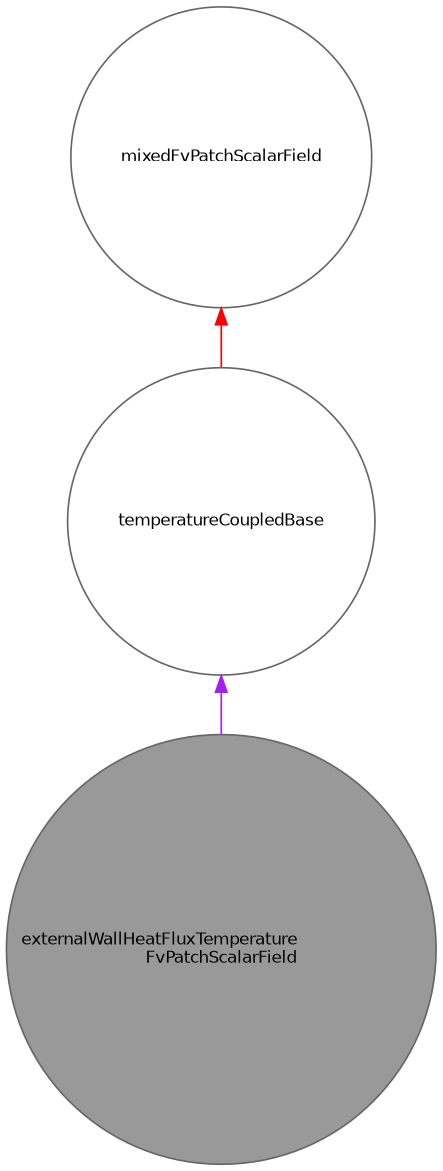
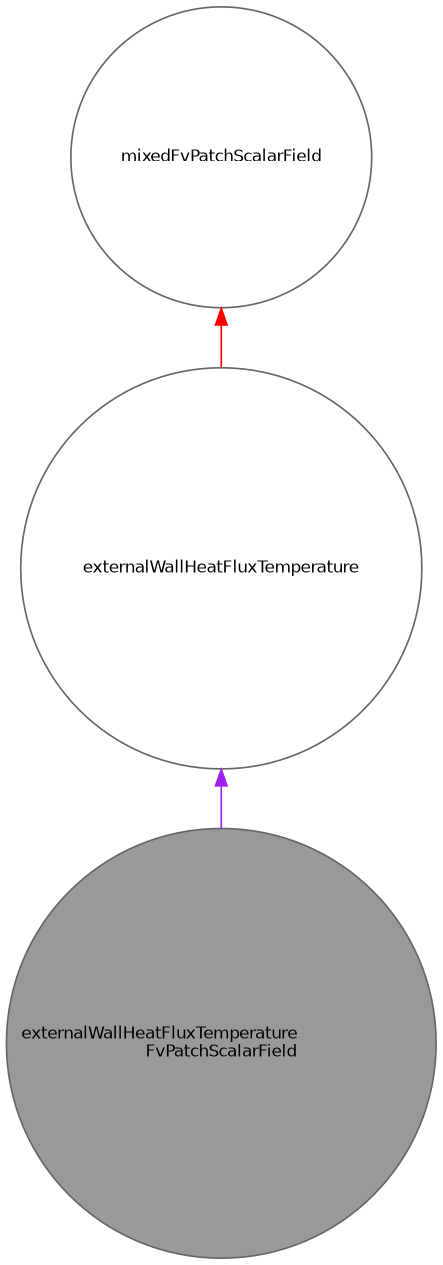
(221, 521) -> (221, 568)
